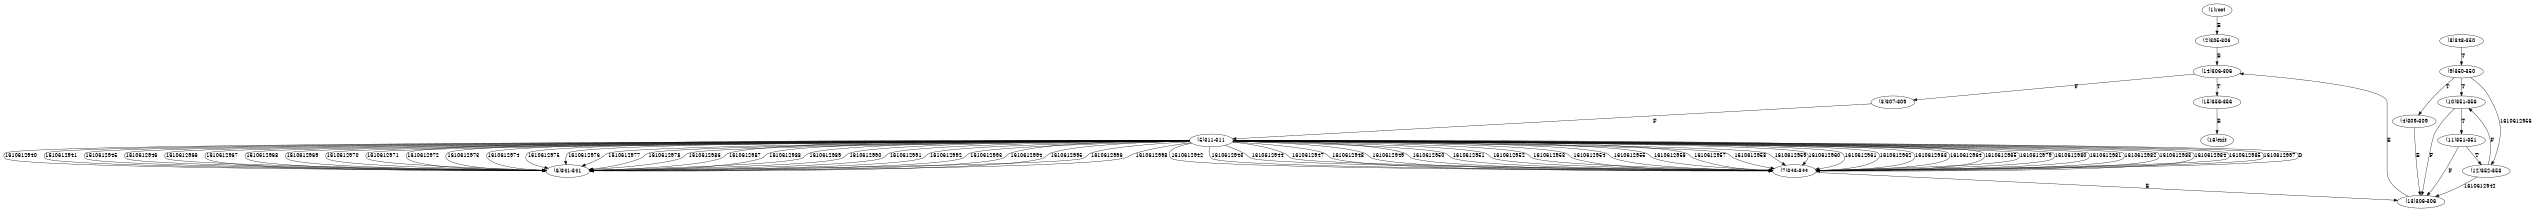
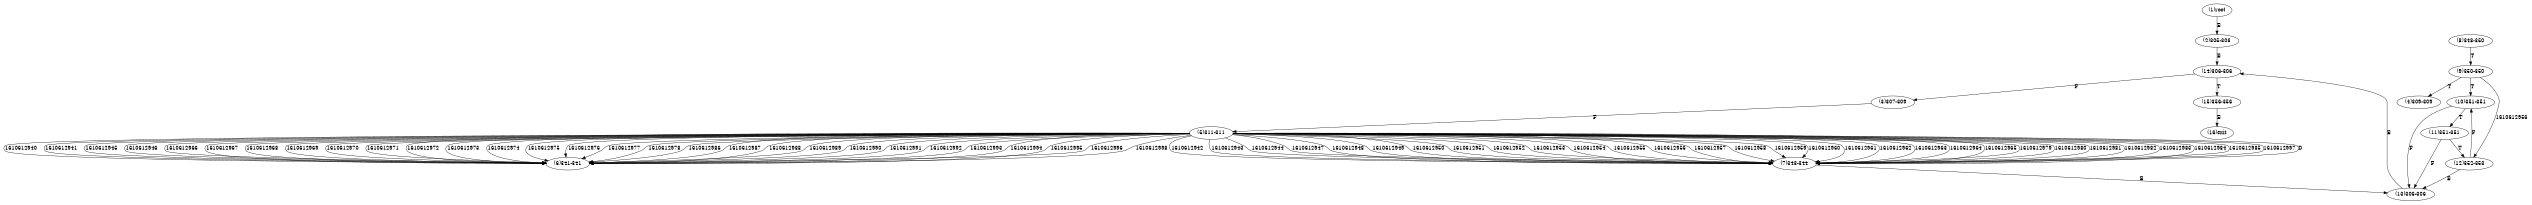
(2462, 102) -> (2471, 102)
(2416, 160) -> none
(2480, 186) -> (2449, 179)
